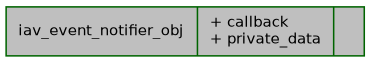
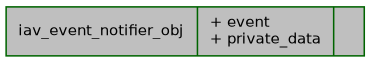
(249, 22) -> (240, 22)
